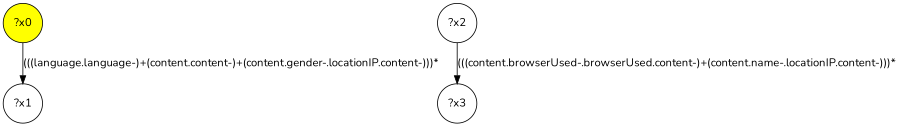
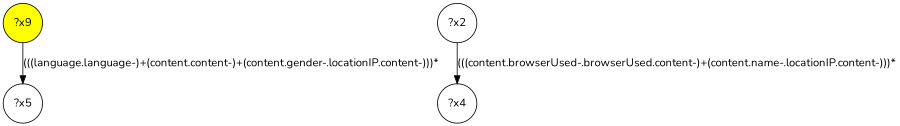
(23, 23) -> (23, 23)
(23, 103) -> (23, 103)
(457, 103) -> (457, 103)
